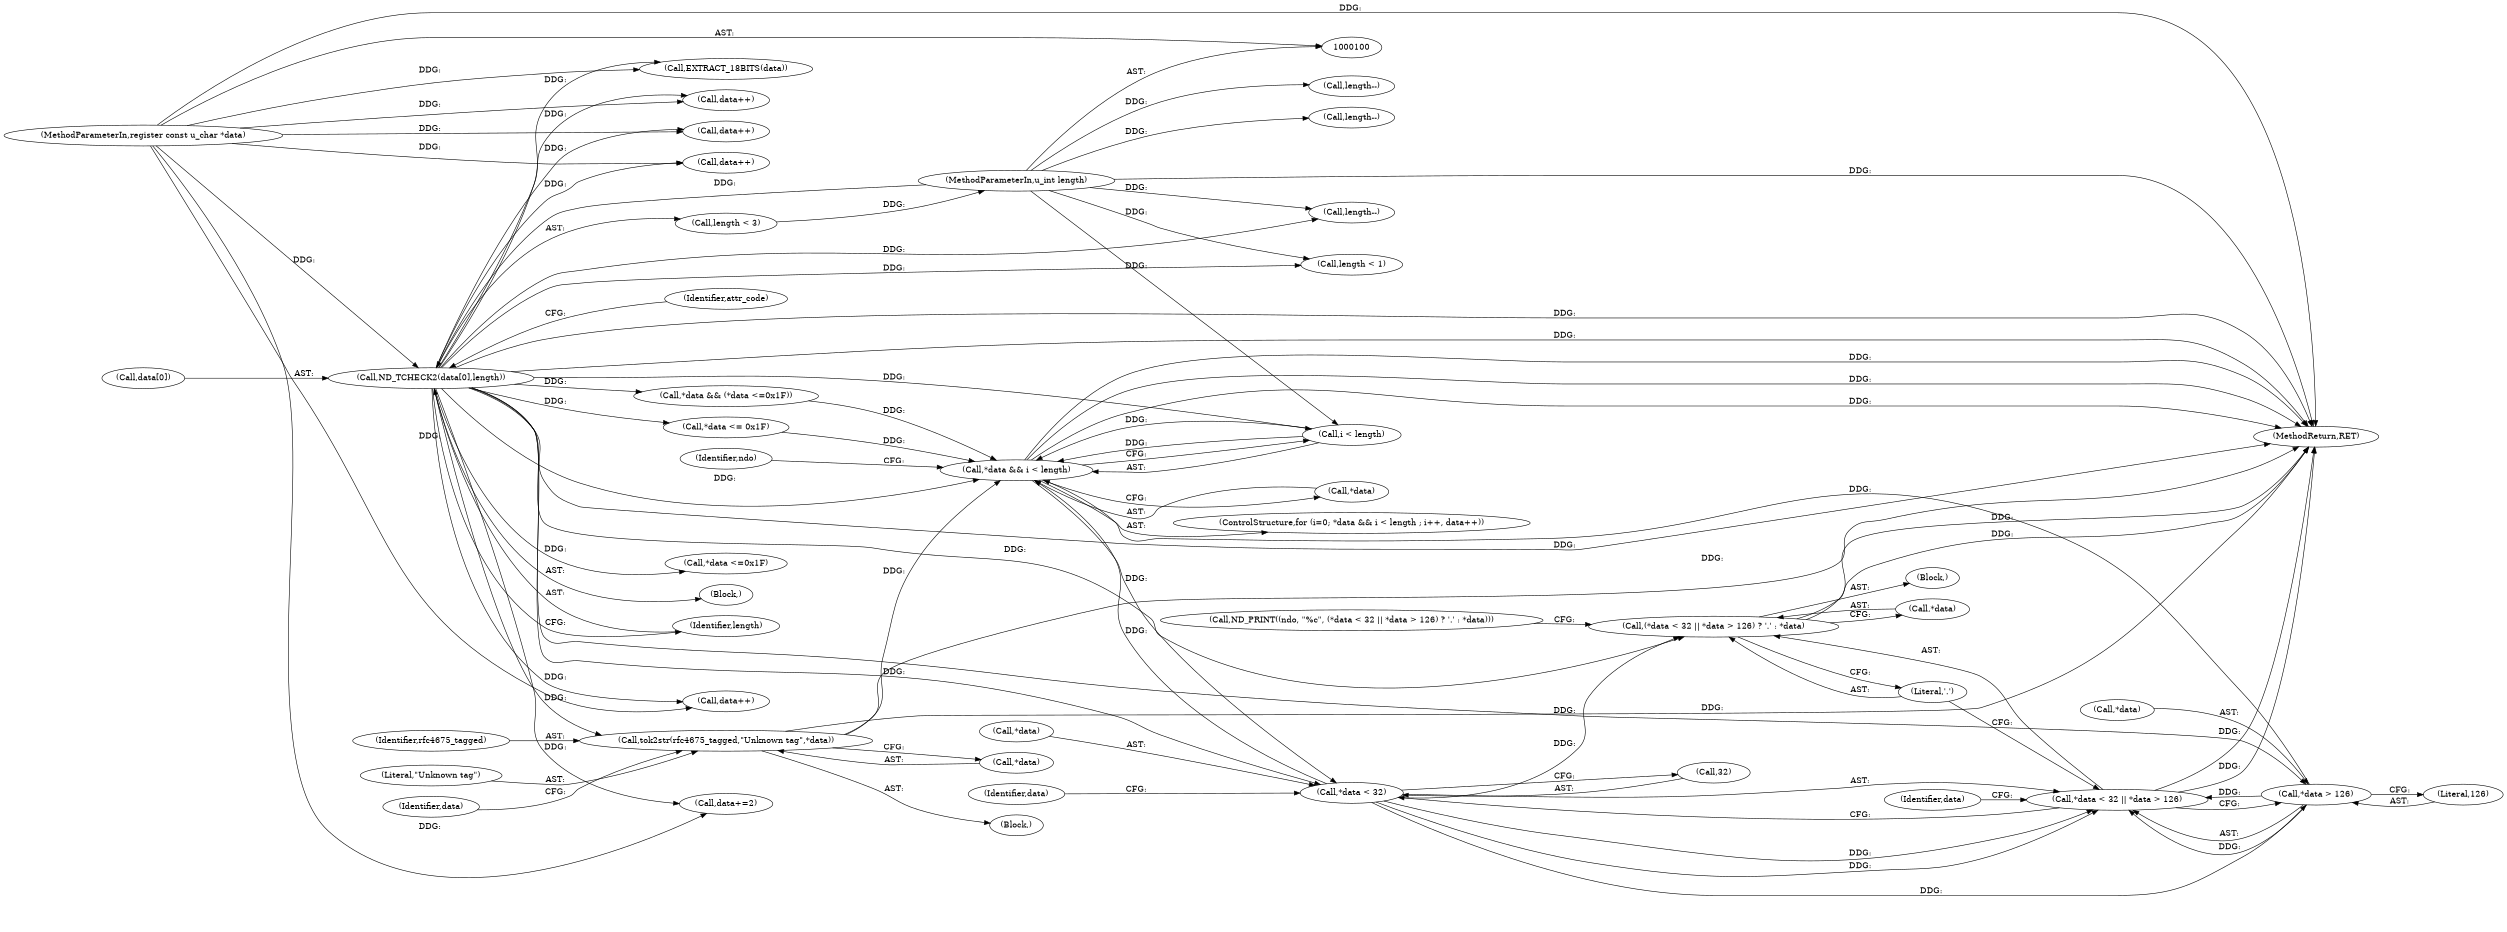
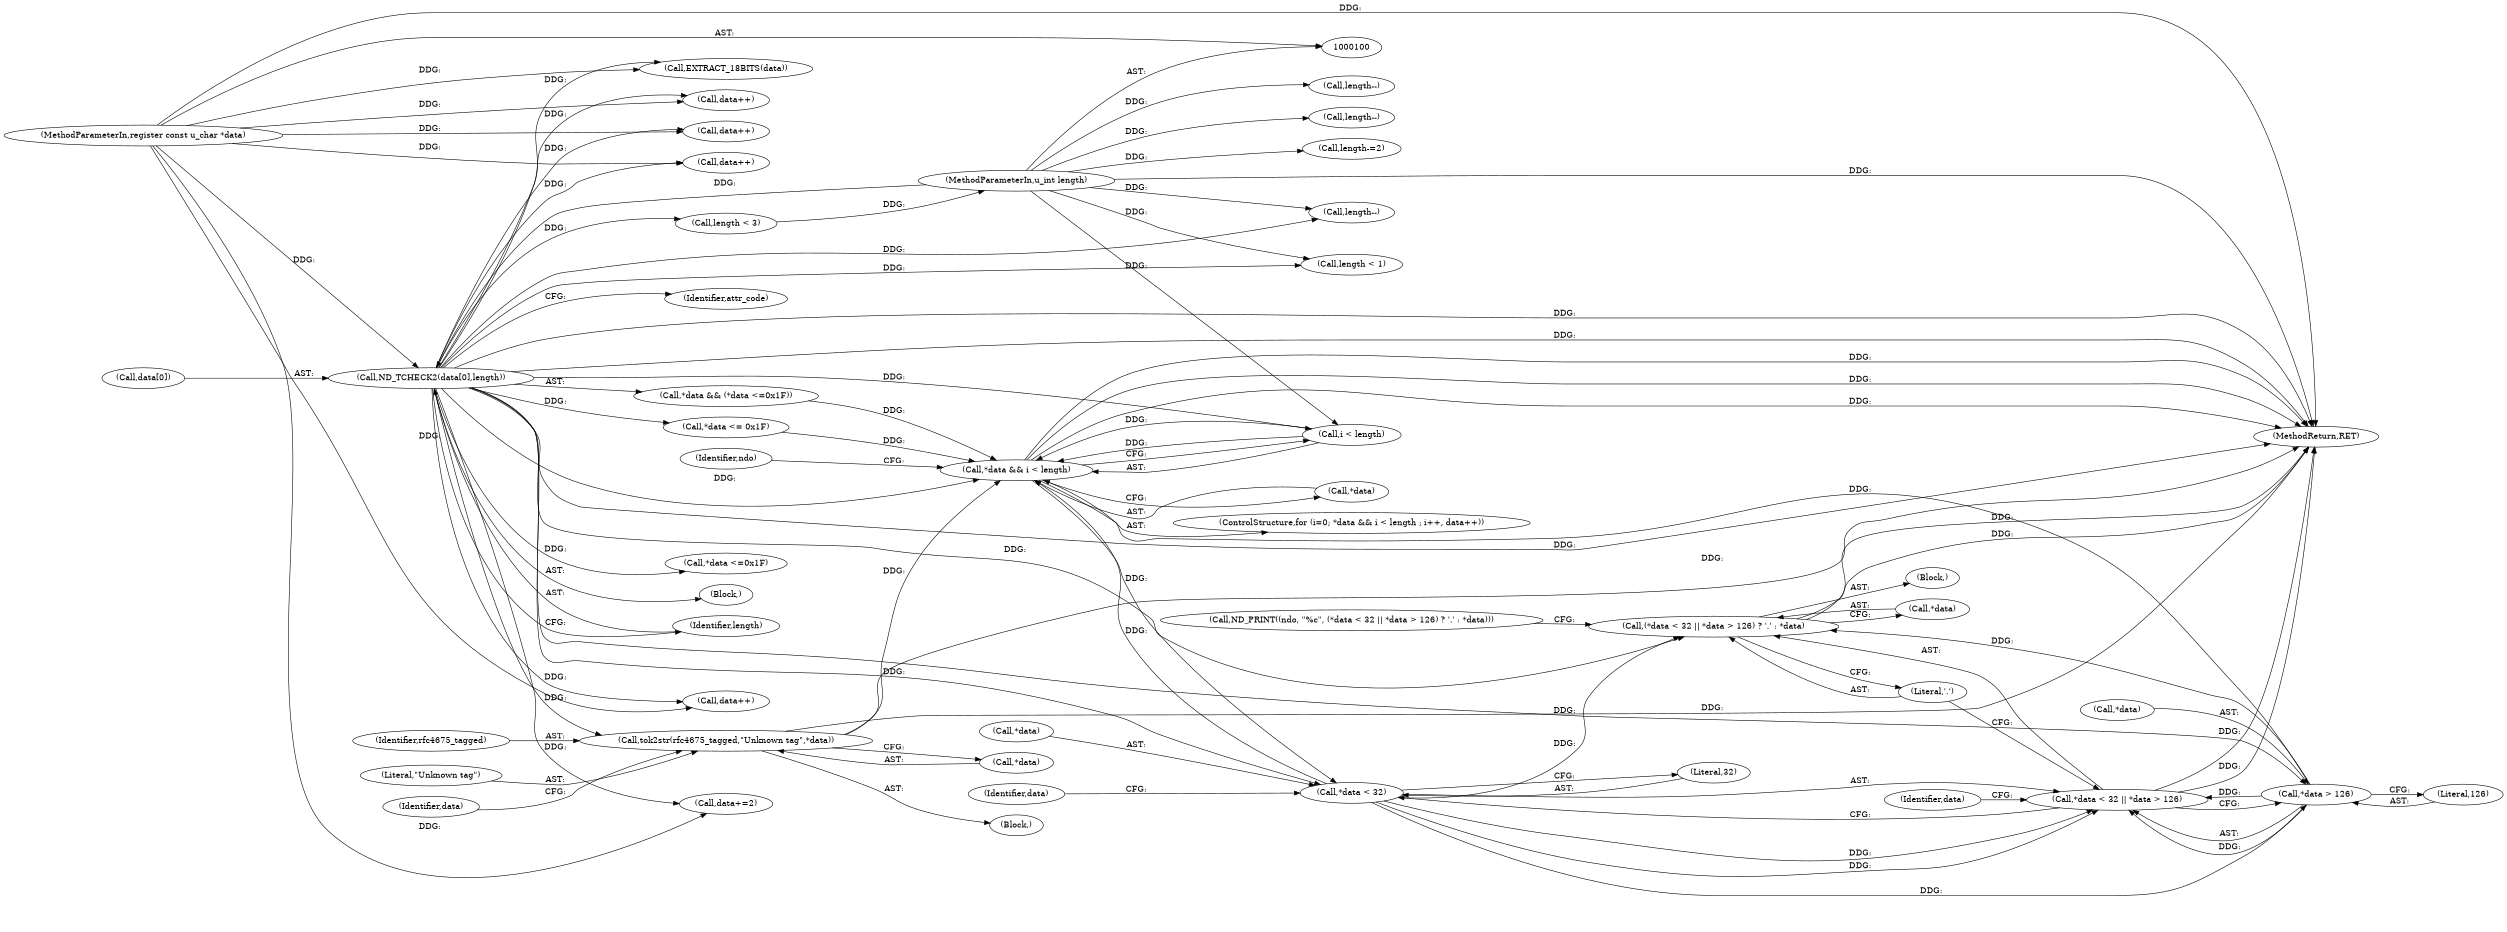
none -> (1352, 149)
(557, 228) -> (557, 228)
(557, 320) -> (546, 306)
(557, 382) -> (557, 382)
none -> (2093, 664)
(1714, 773) -> (1714, 773)
